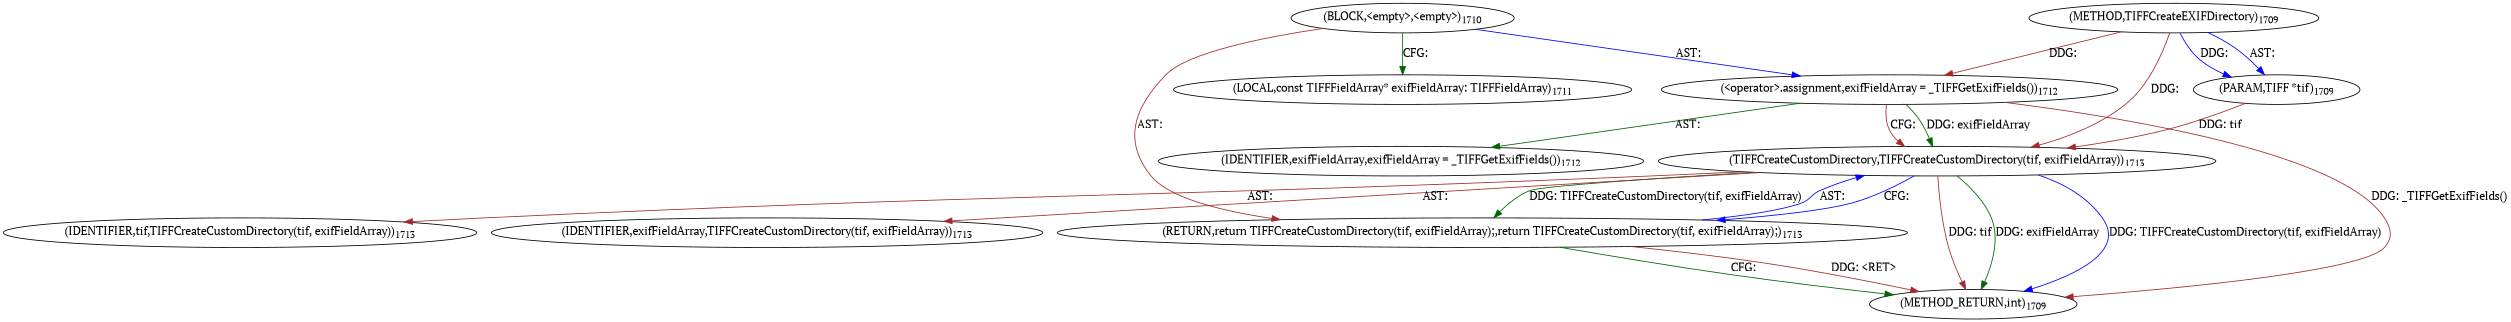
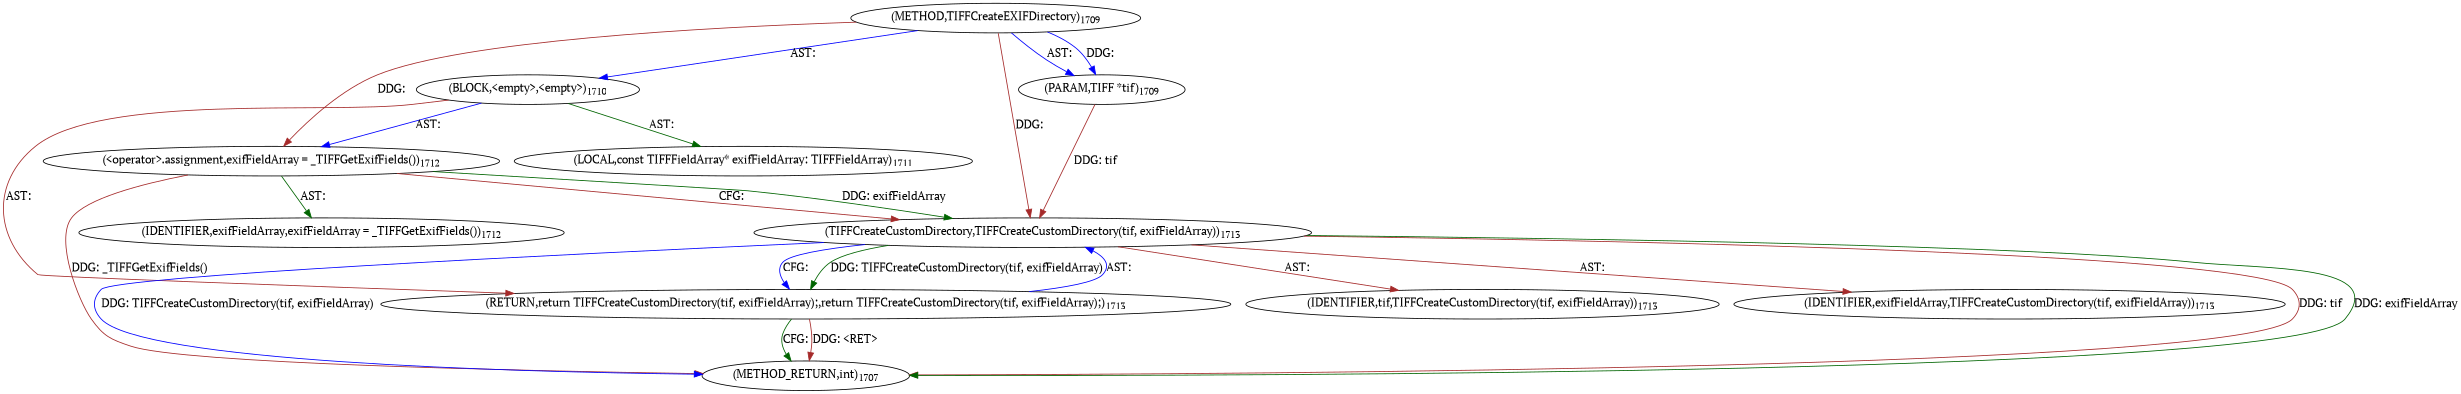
none -> (763, 54)
(1417, 54) -> (663, 125)
(2036, 303) -> (869, 375)
